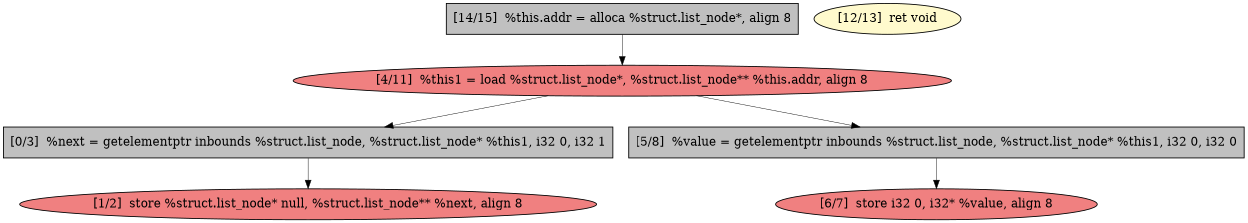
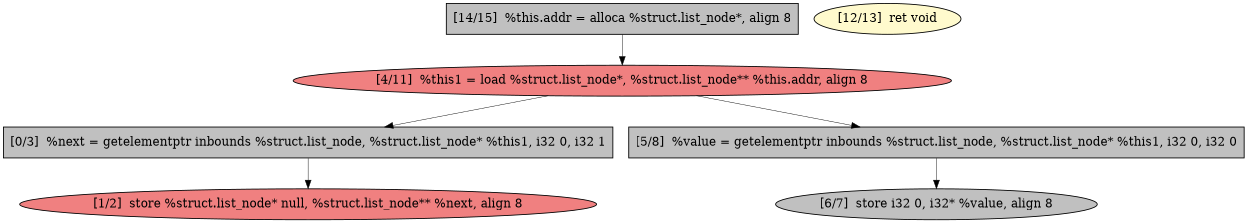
(936, 204) -> (936, 204)
